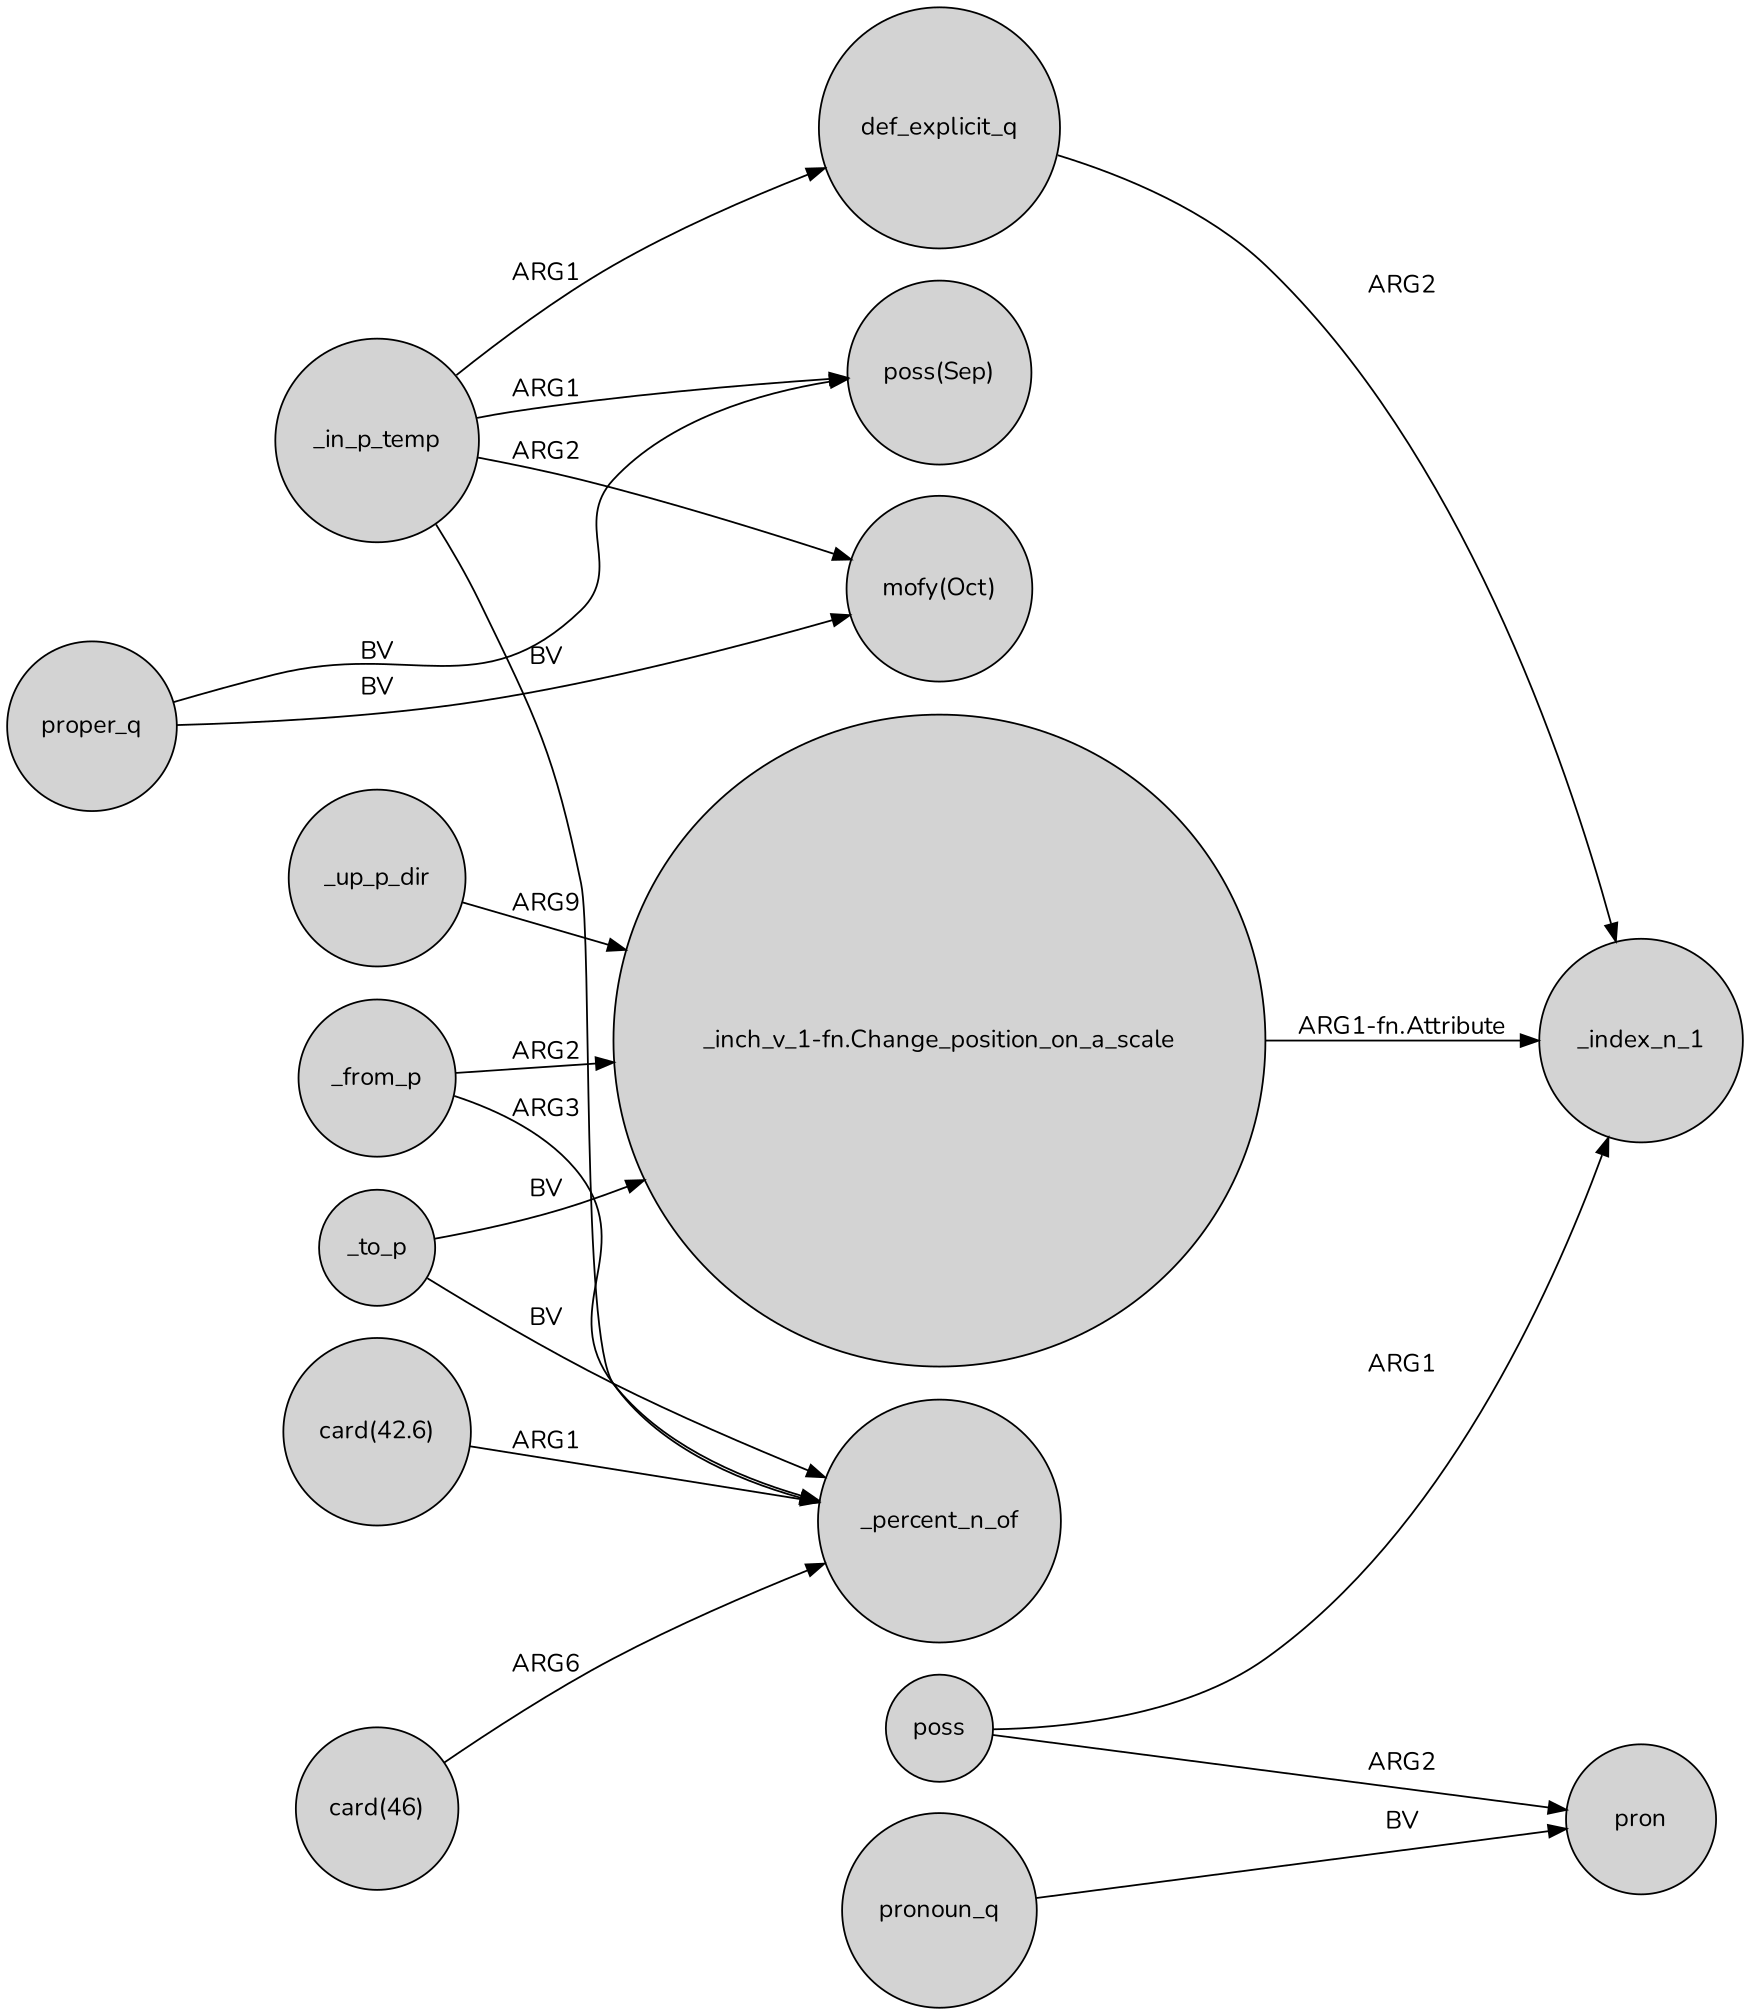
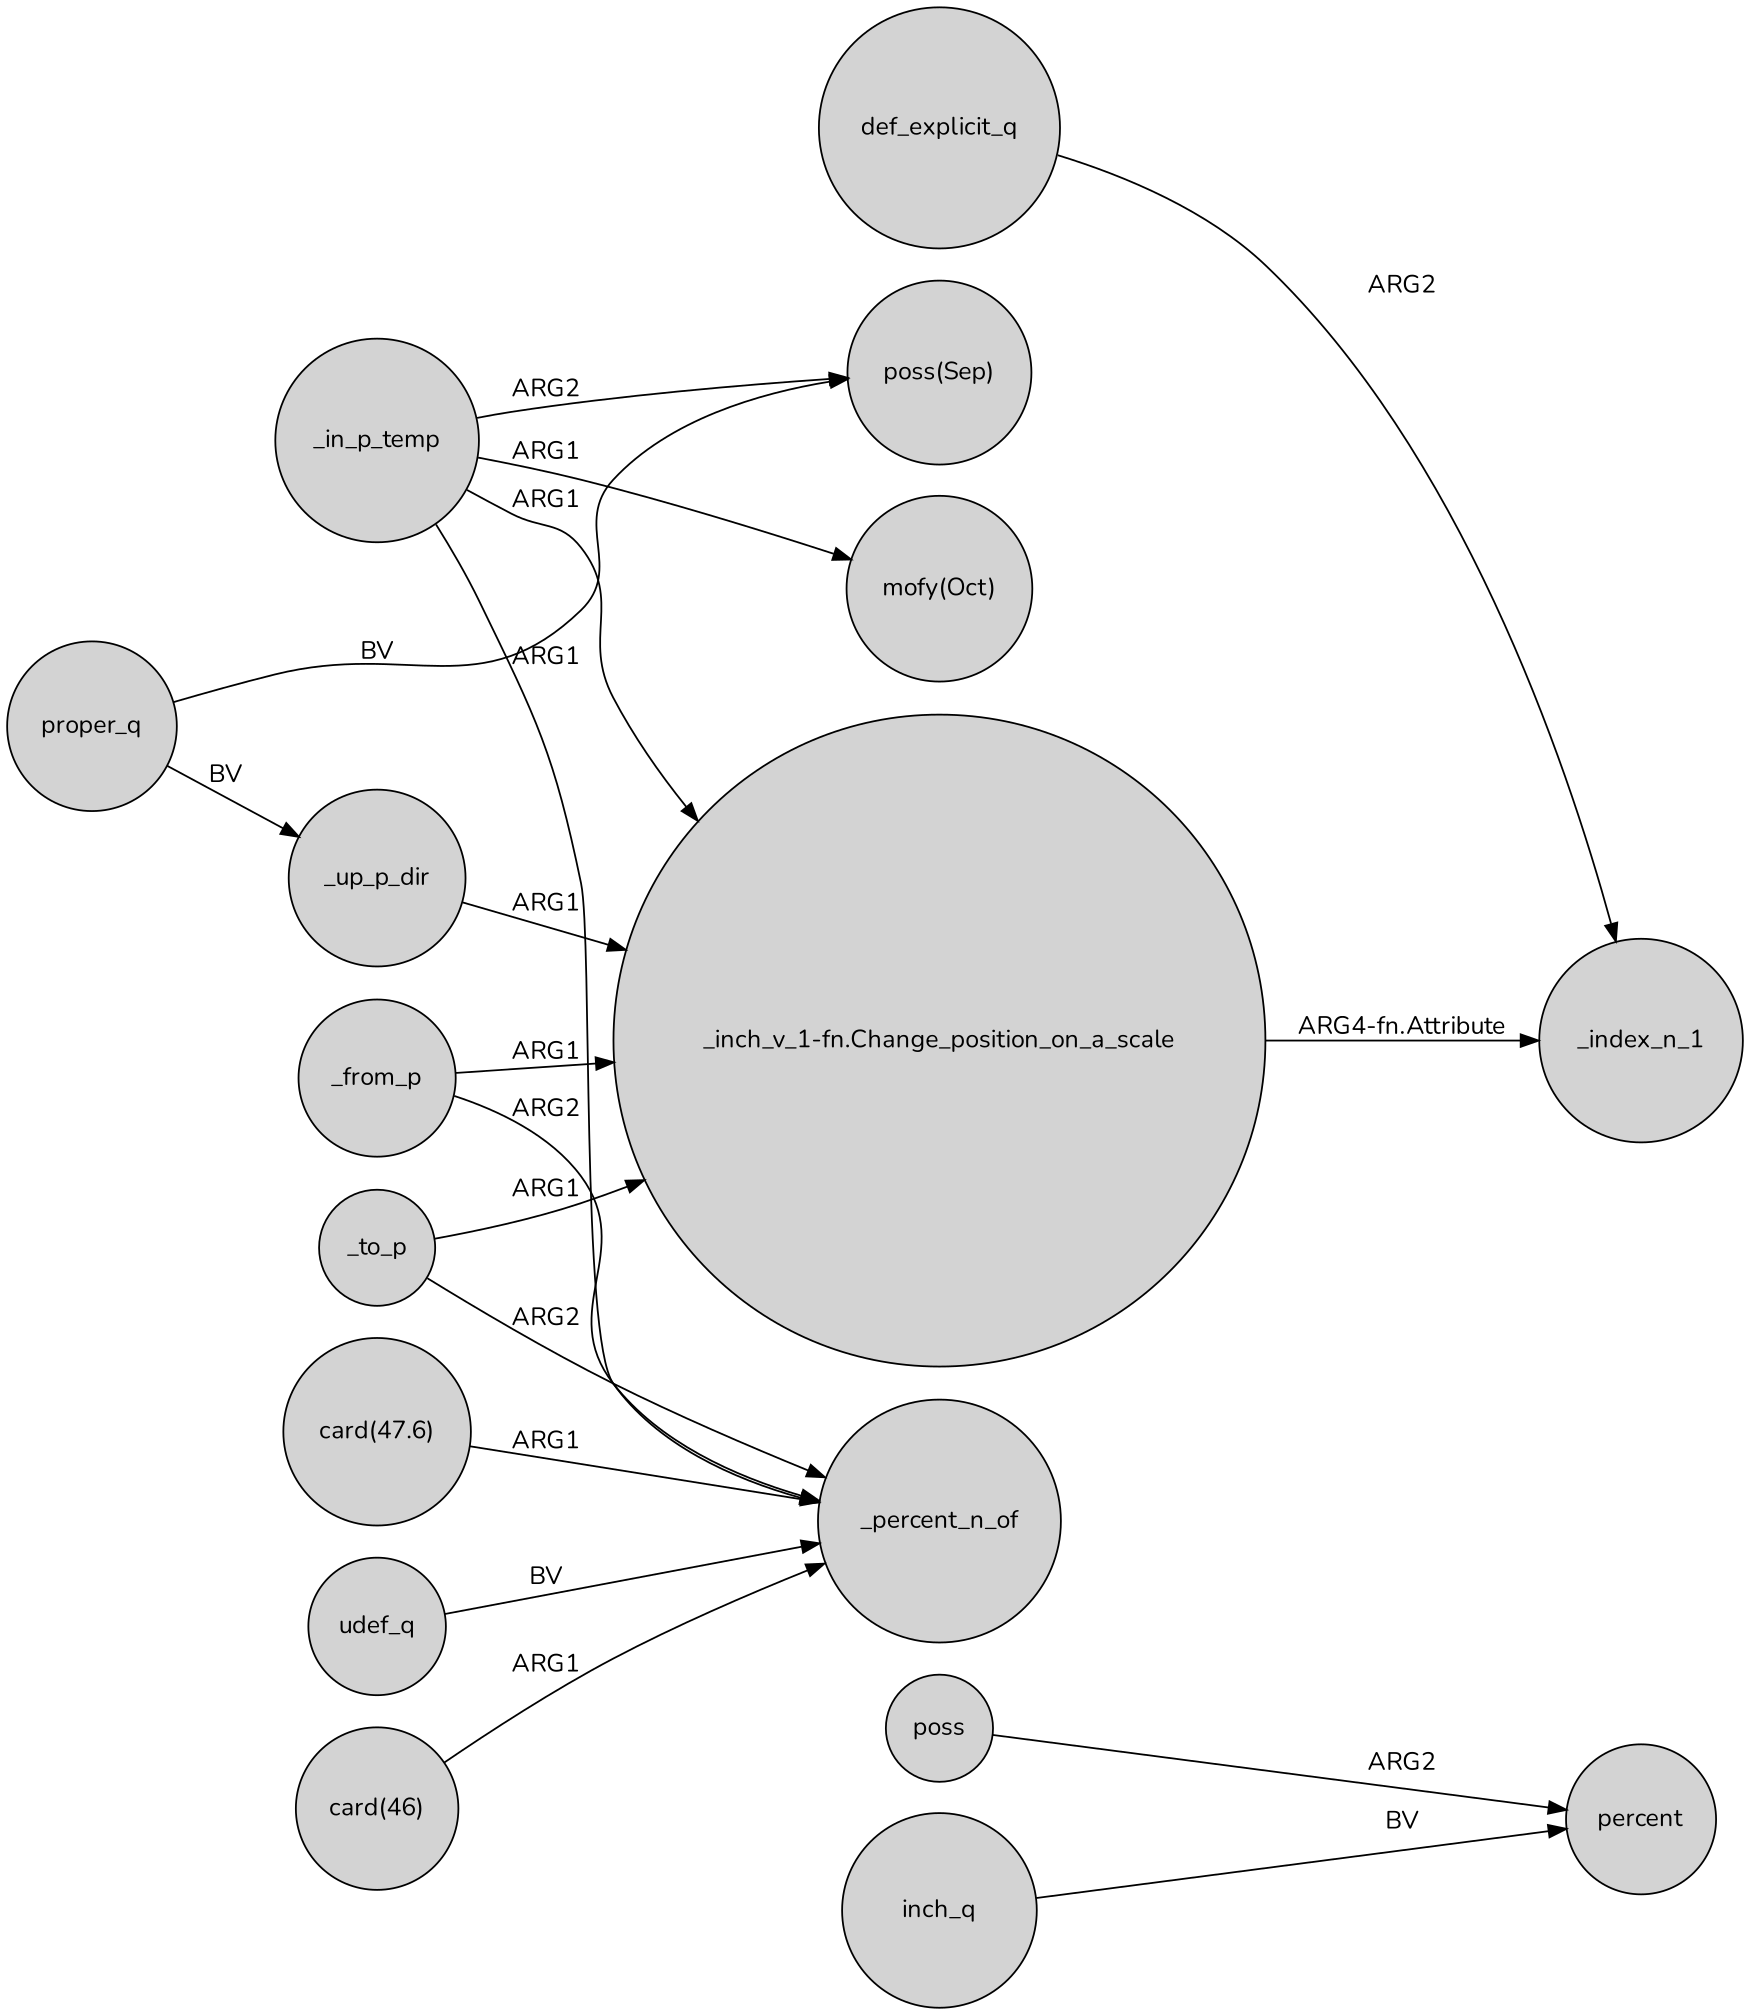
(624, 260) -> (601, 622)
(546, 390) -> (546, 390)
(546, 452) -> (546, 452)
(546, 657) -> (546, 657)
(509, 696) -> (225, 797)
(546, 904) -> (546, 904)
(1402, 1027) -> (1402, 1027)
(546, 1052) -> (546, 1052)
(546, 1109) -> (546, 1109)
(546, 1190) -> (546, 1190)
(546, 1318) -> (546, 1318)
(377, 1432) -> (377, 1432)
(1385, 1547) -> none
none -> (377, 1626)
(546, 1665) -> (546, 1665)
(1641, 1819) -> (1641, 1819)
(939, 1910) -> (939, 1910)
